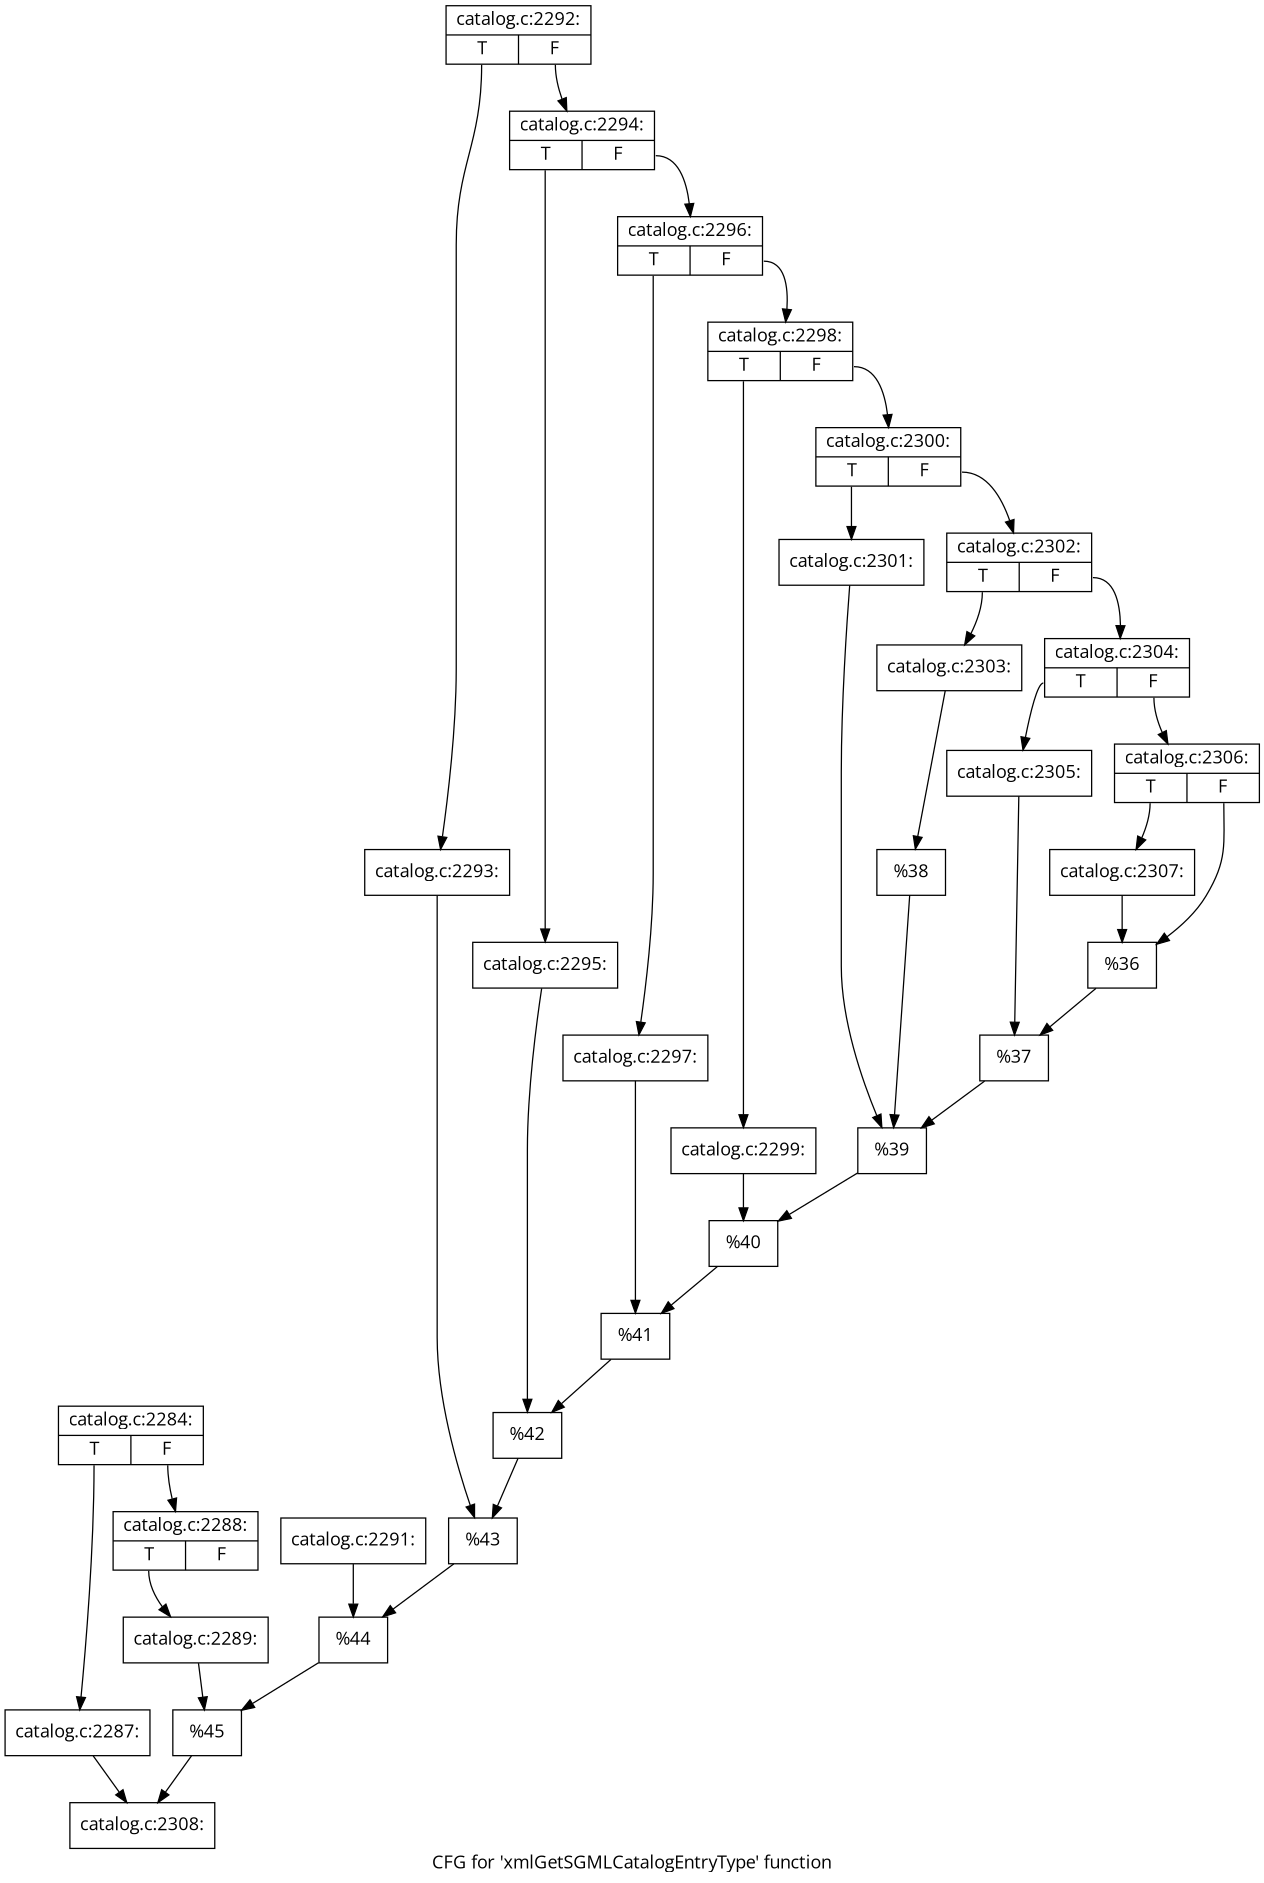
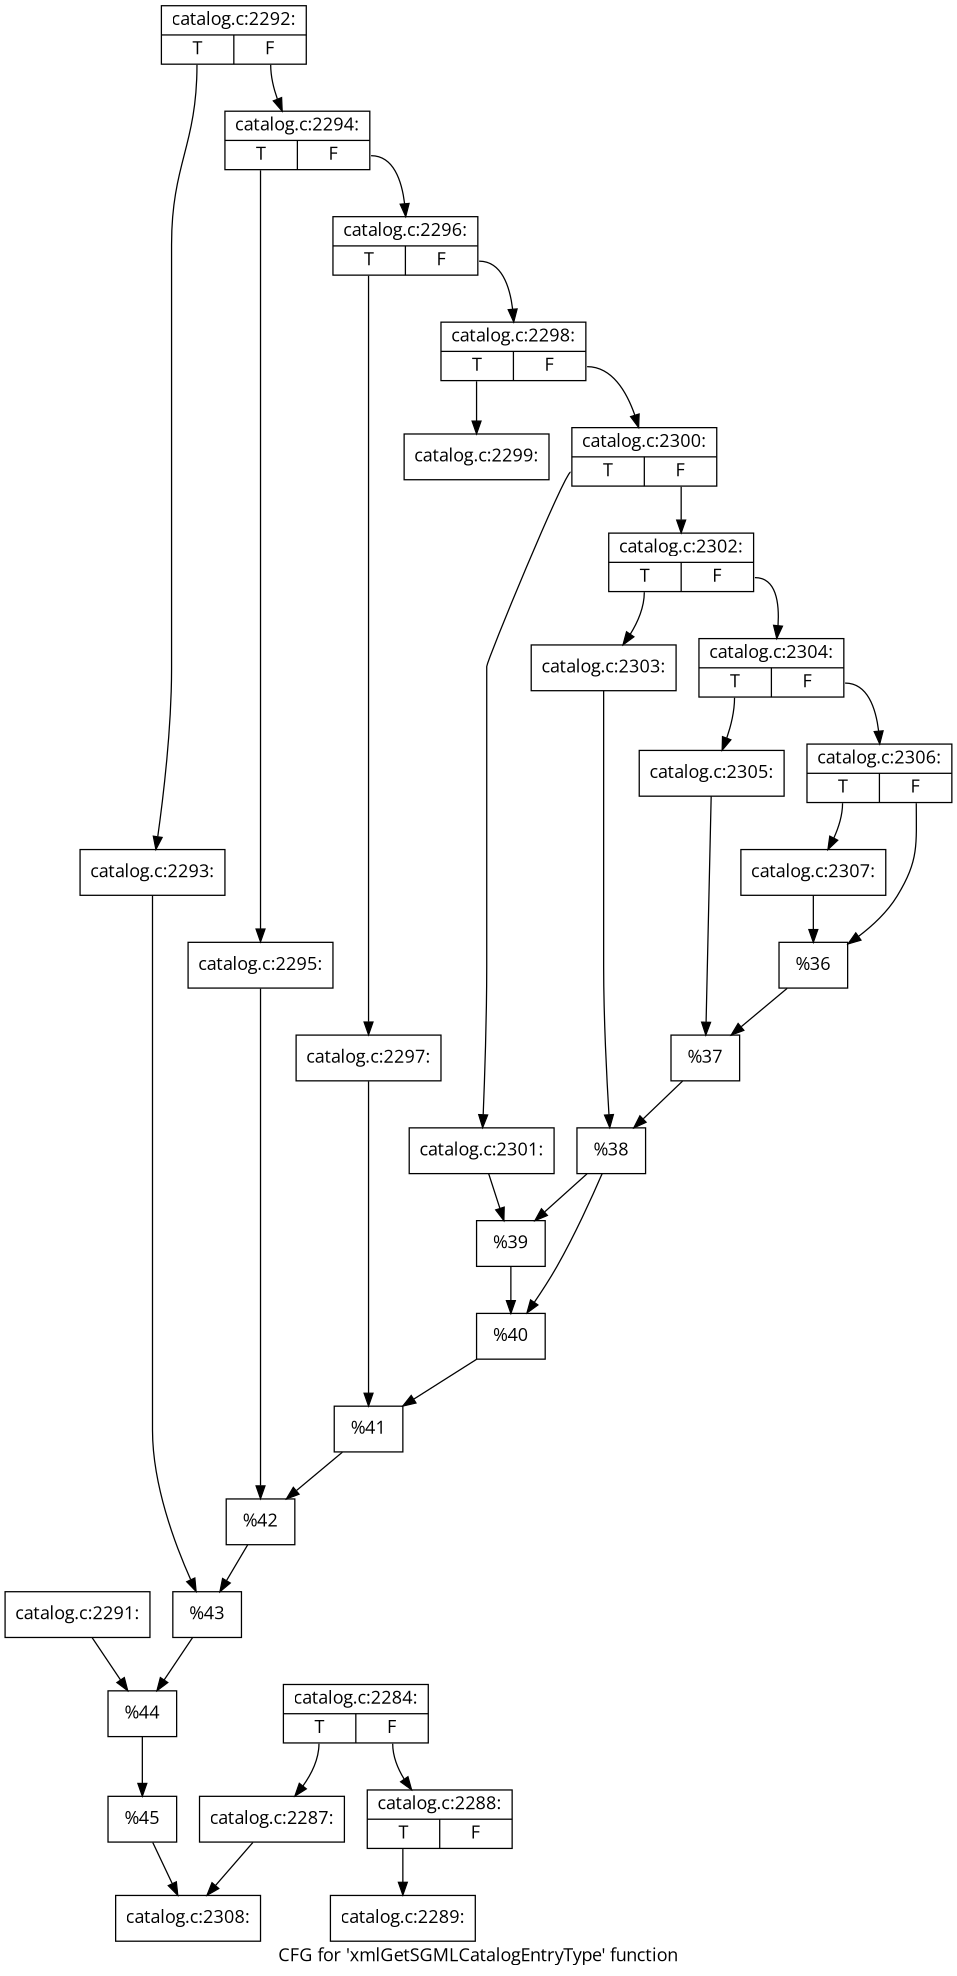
(958, 1101) -> (663, 1100)
(743, 1191) -> (571, 1240)
(201, 1680) -> none
